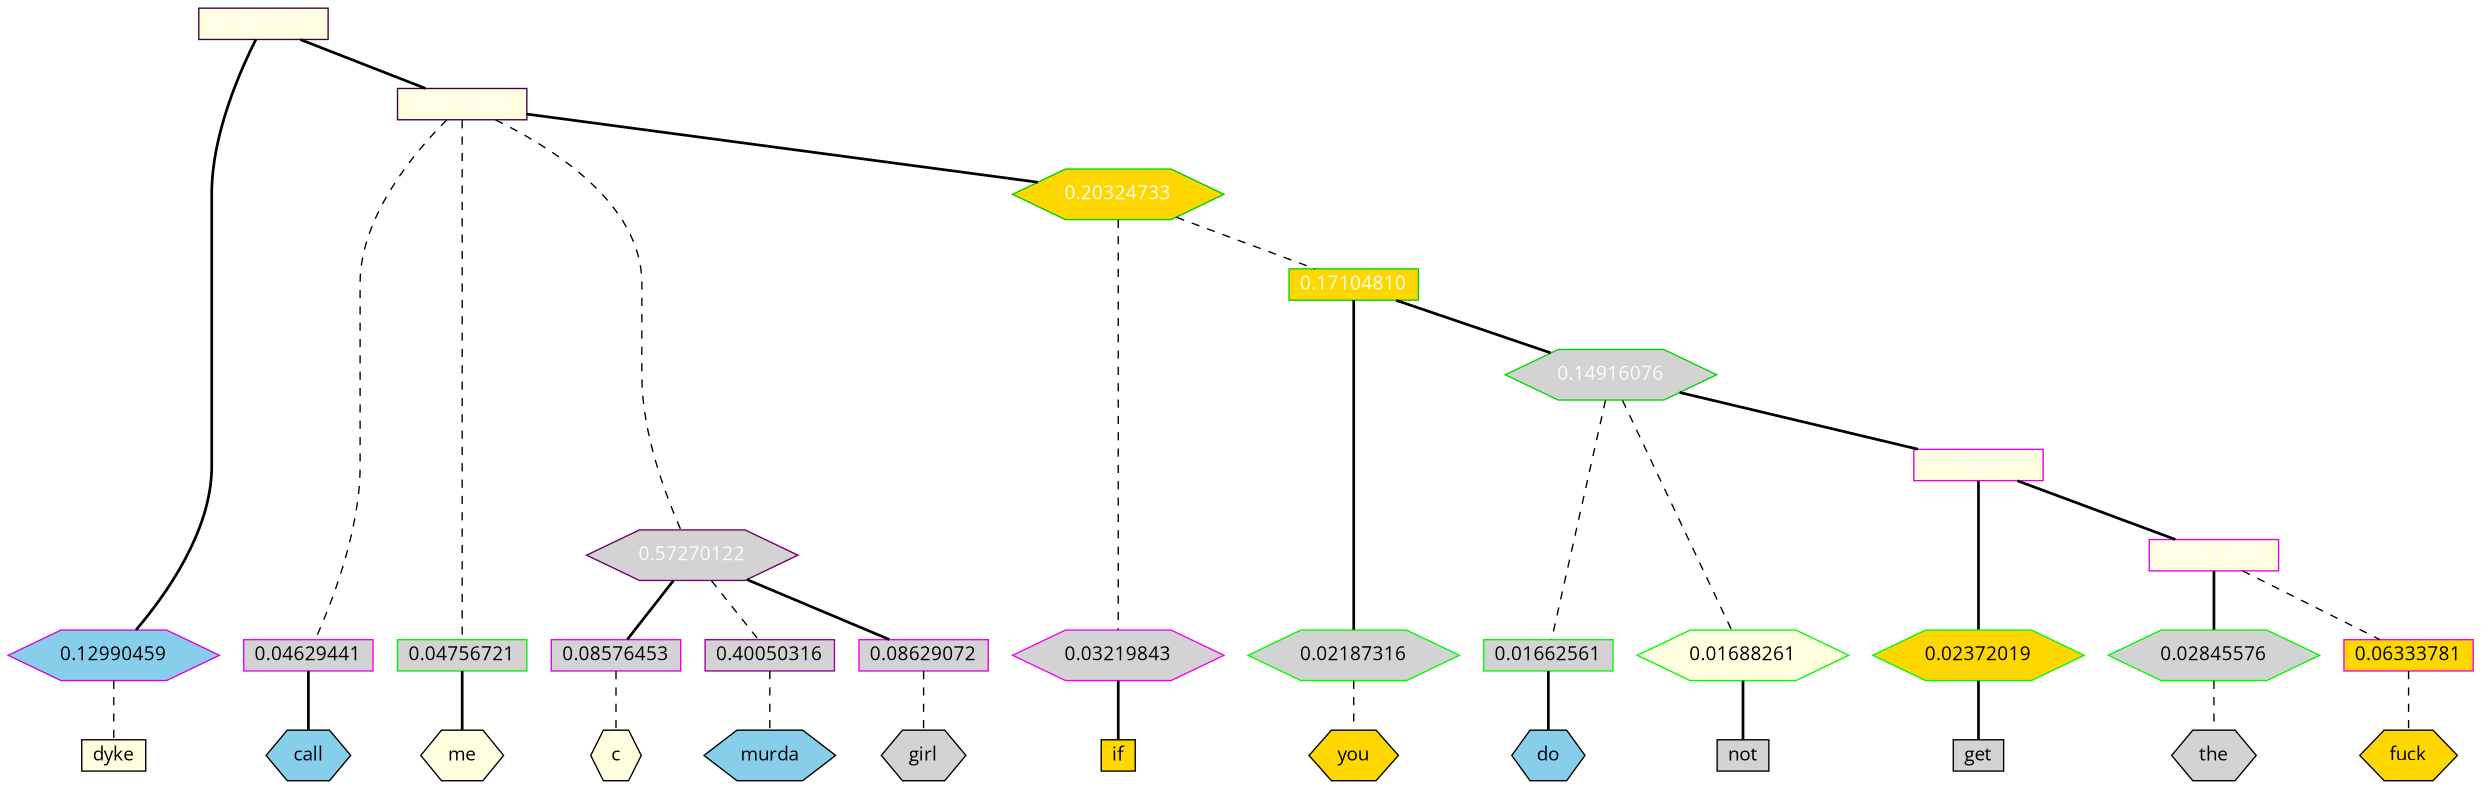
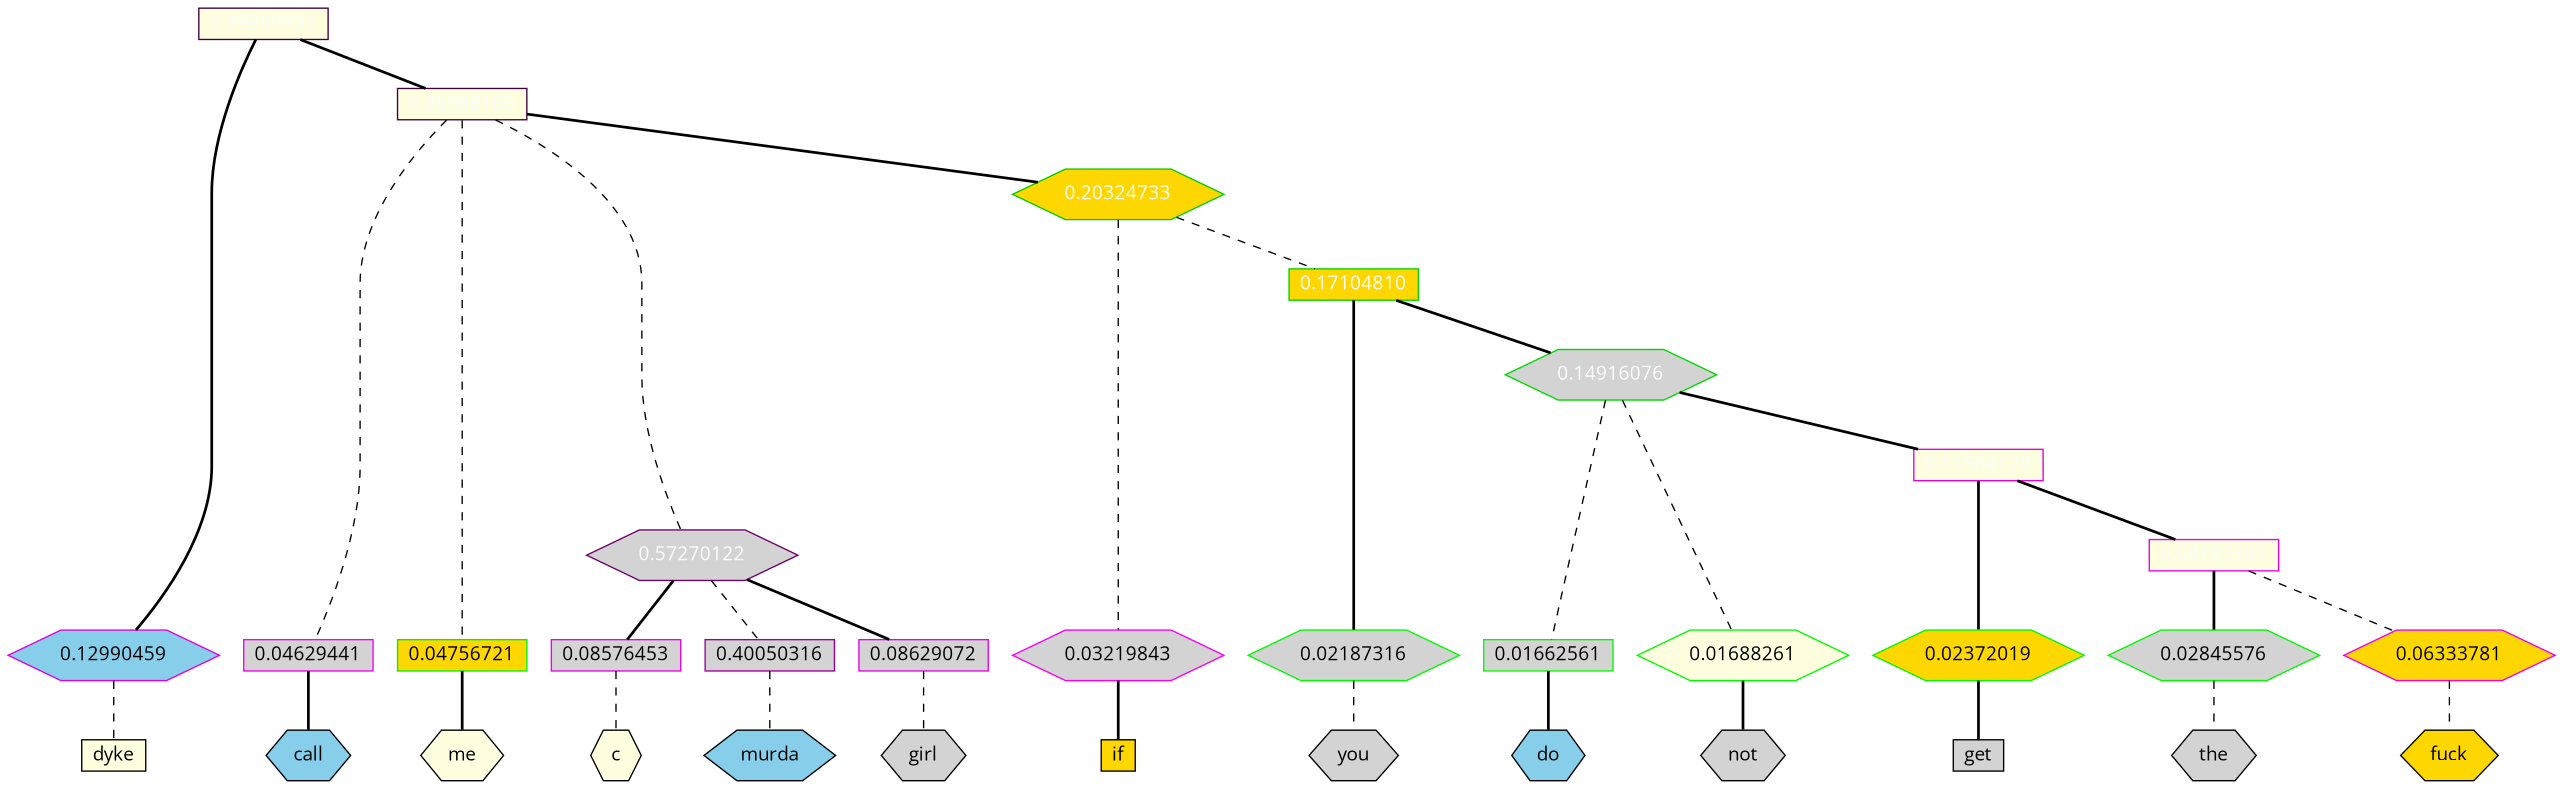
(462, 655) -> (462, 655)
(2409, 655) -> (2449, 655)
(1354, 755) -> (1354, 755)
(1743, 755) -> (1743, 755)
